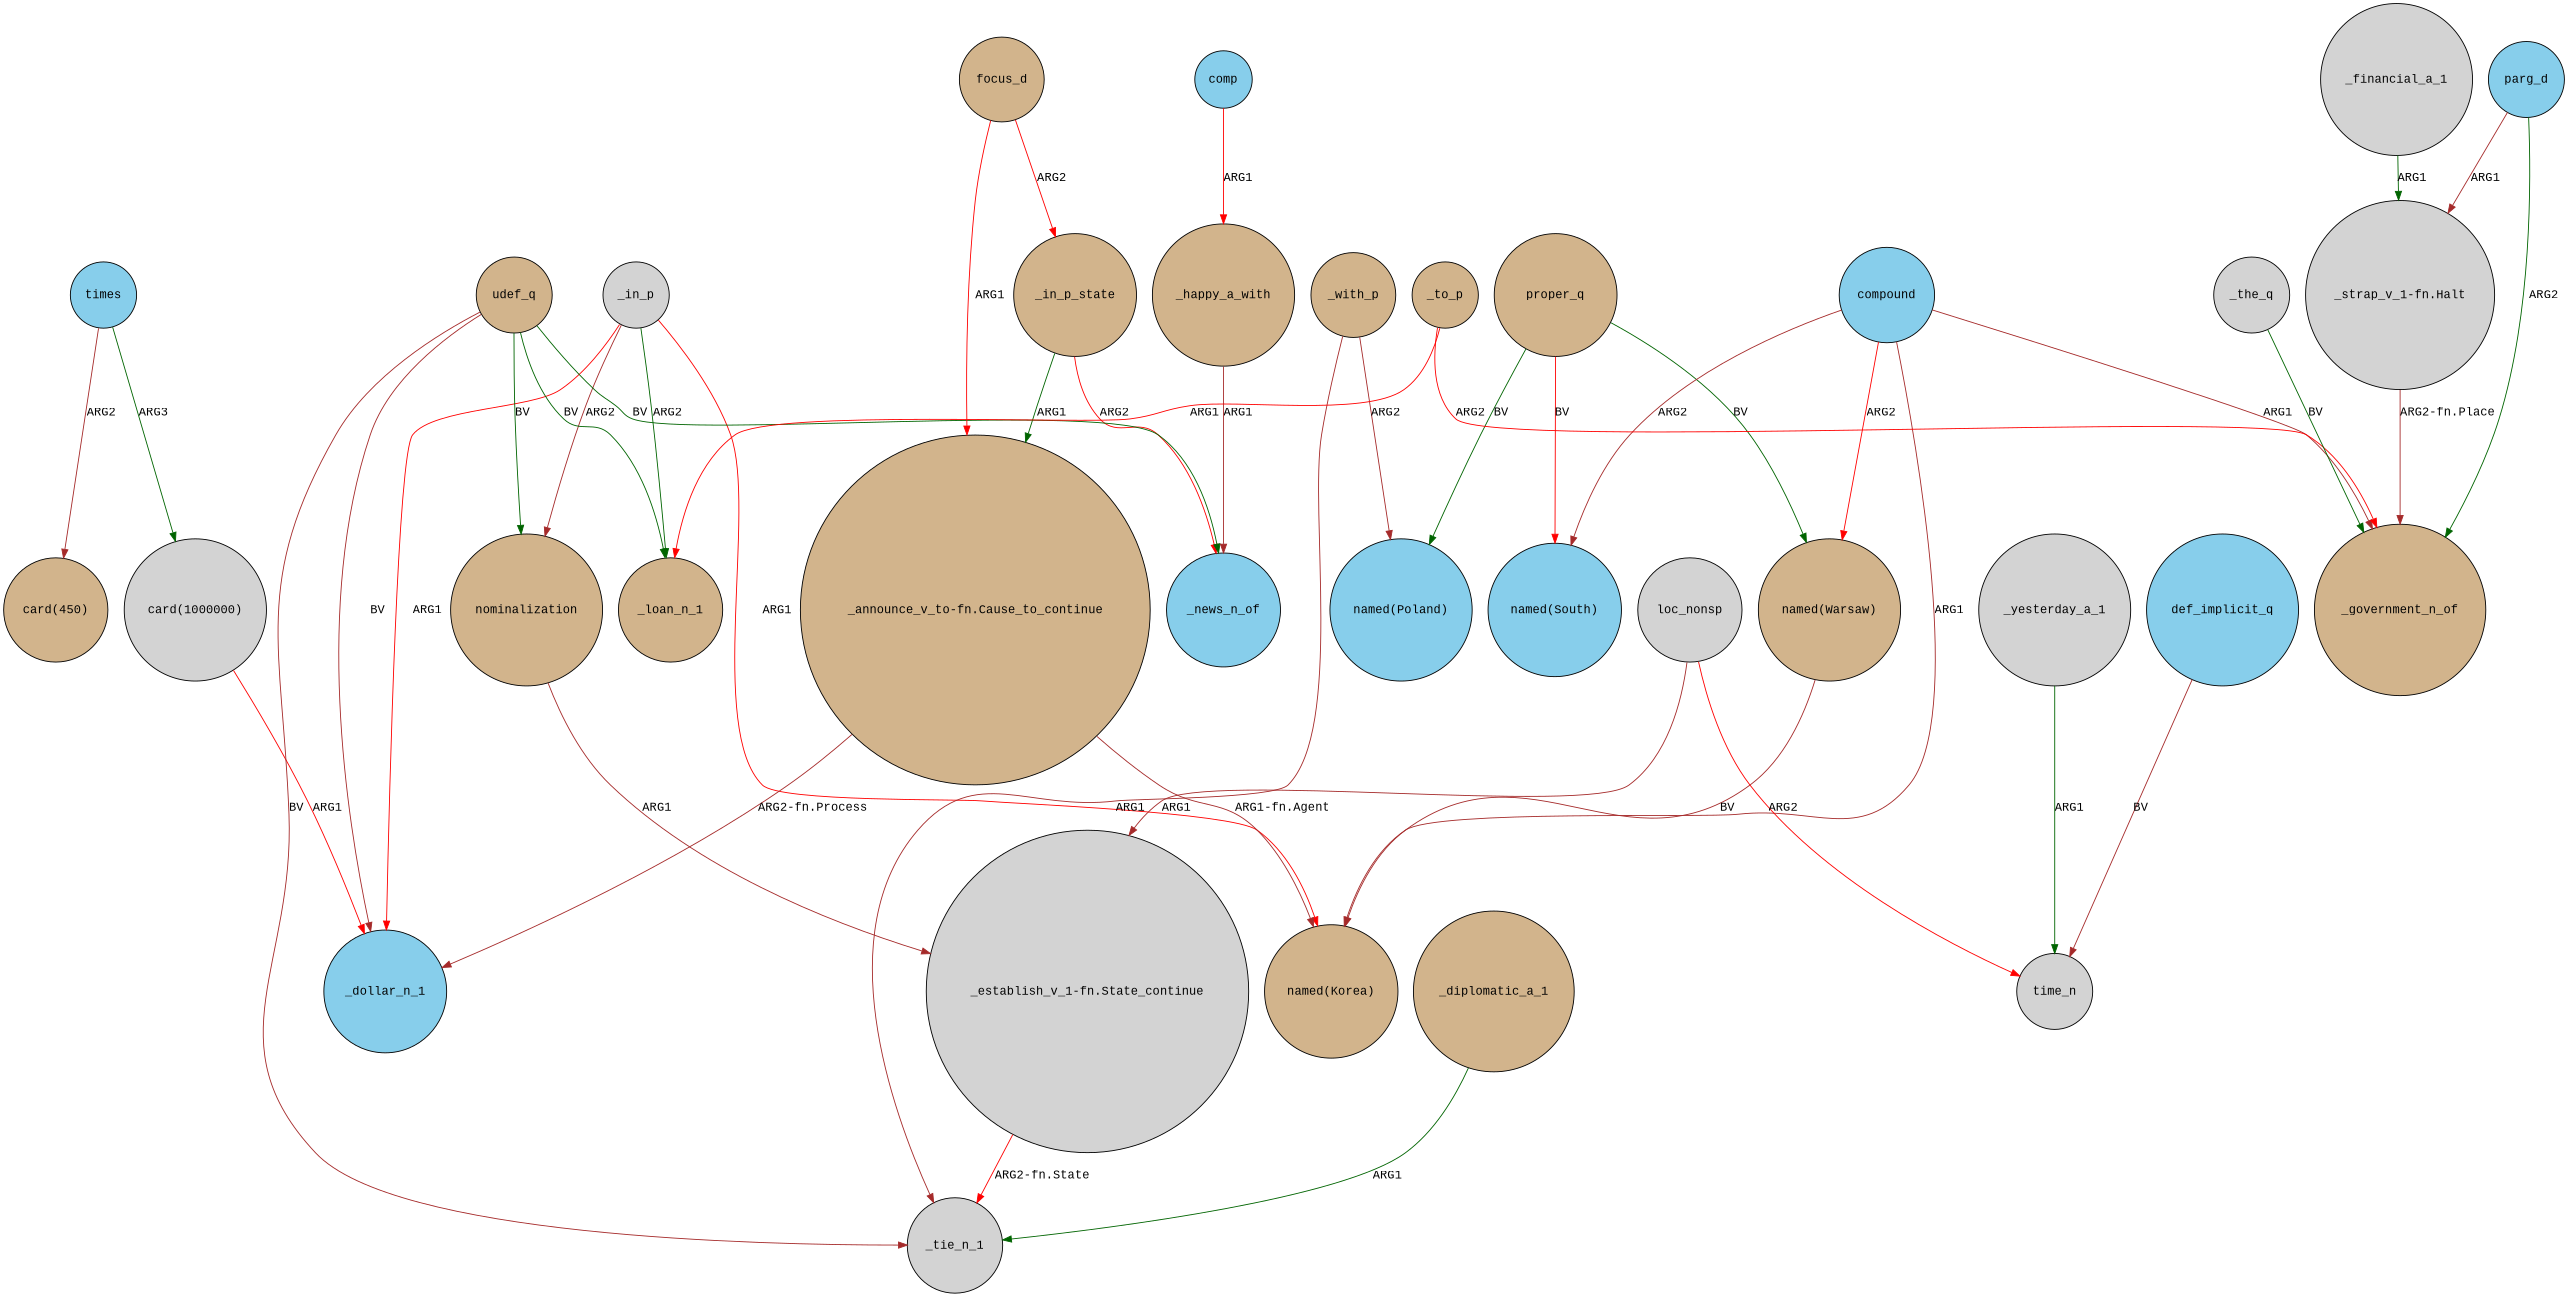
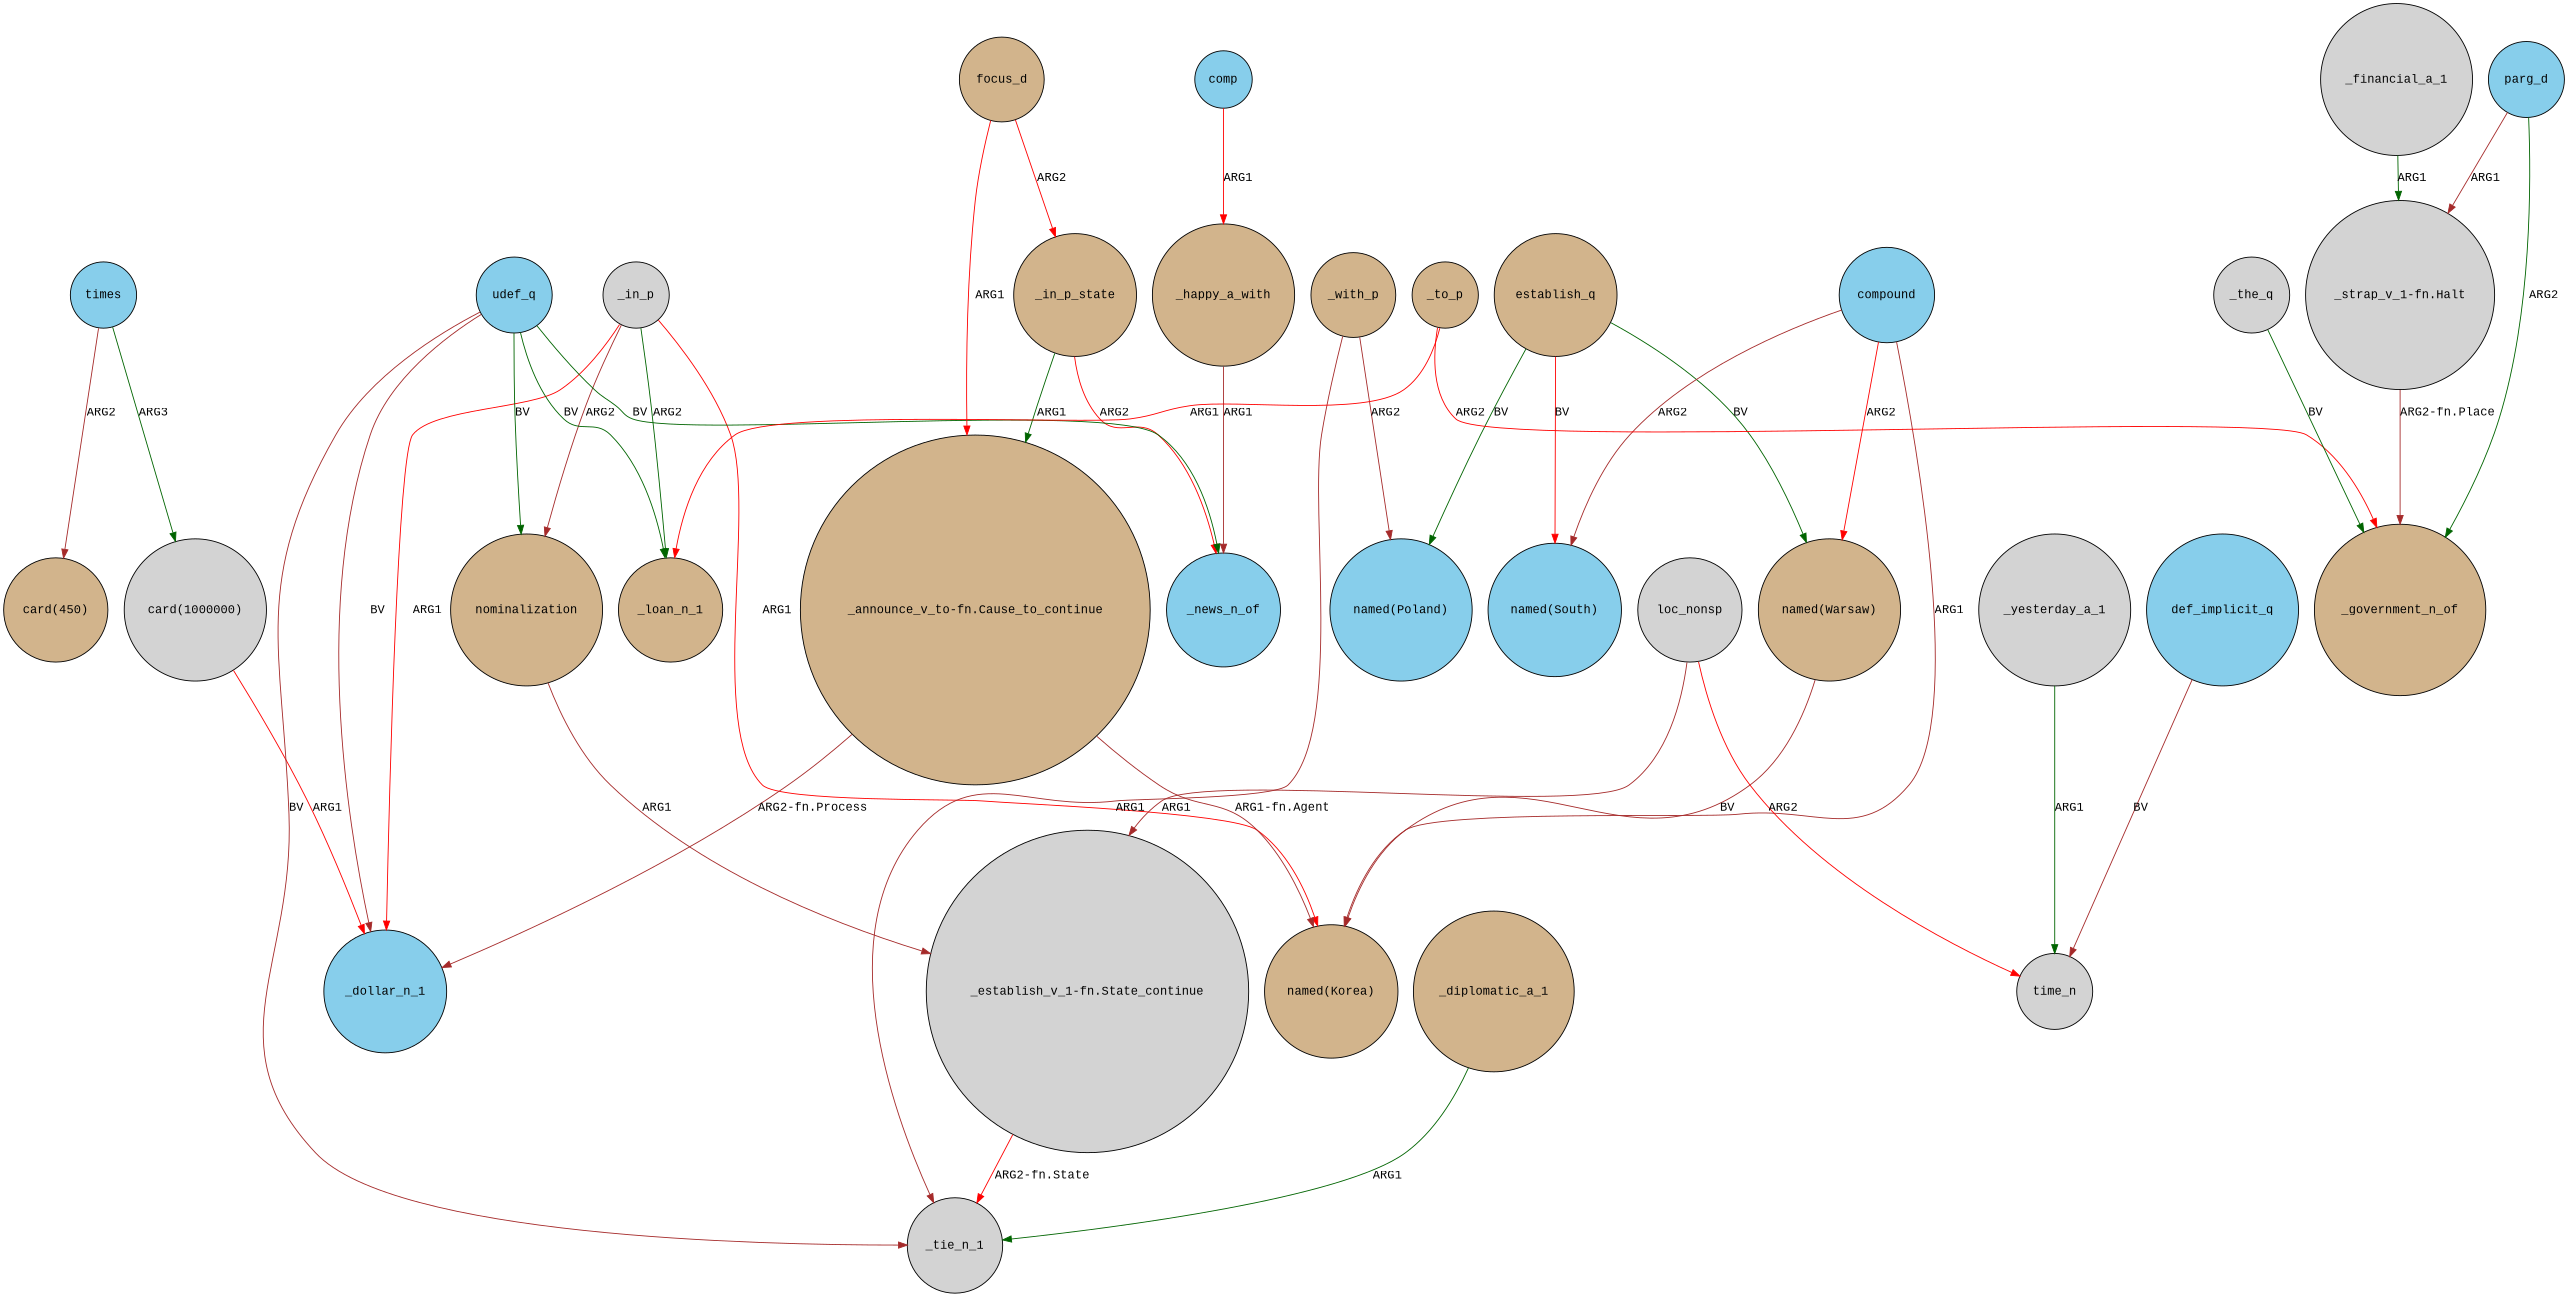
(514, 295) -> (514, 295)
(1556, 295) -> (1556, 295)
(2171, 386) -> none
